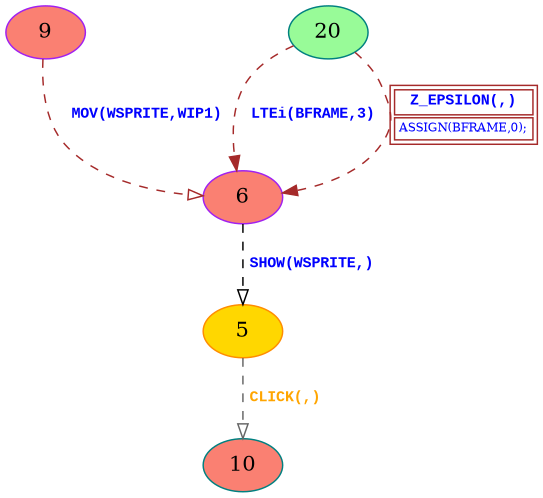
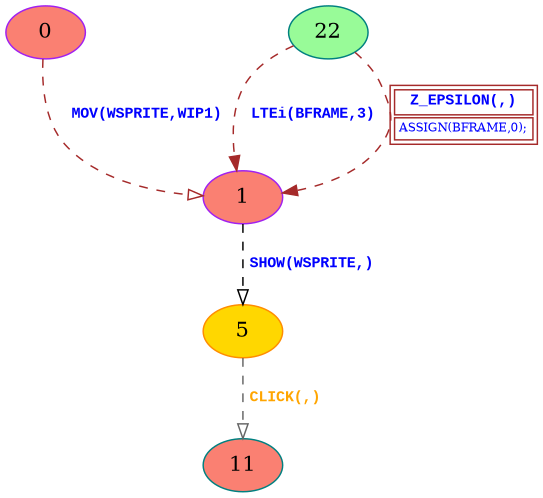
(46, 32) -> (46, 32)
(328, 32) -> (328, 32)
(243, 197) -> (243, 197)
(243, 465) -> (243, 465)
